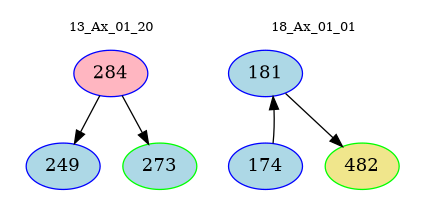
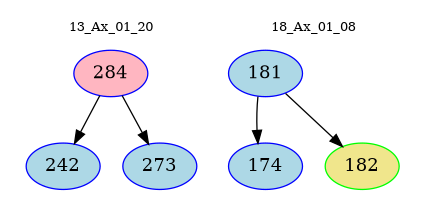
(314, 28) -> (314, 28)
(274, 127) -> (257, 113)
(63, 166) -> (63, 166)
(160, 166) -> (160, 166)
(362, 166) -> (362, 166)
